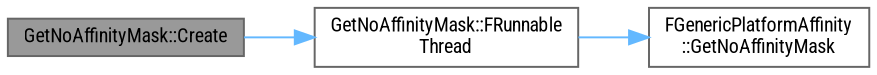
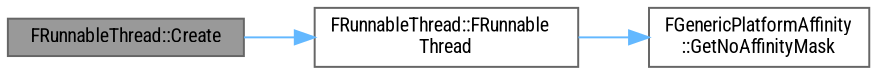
(126, 37) -> (126, 37)
(446, 37) -> (446, 37)
